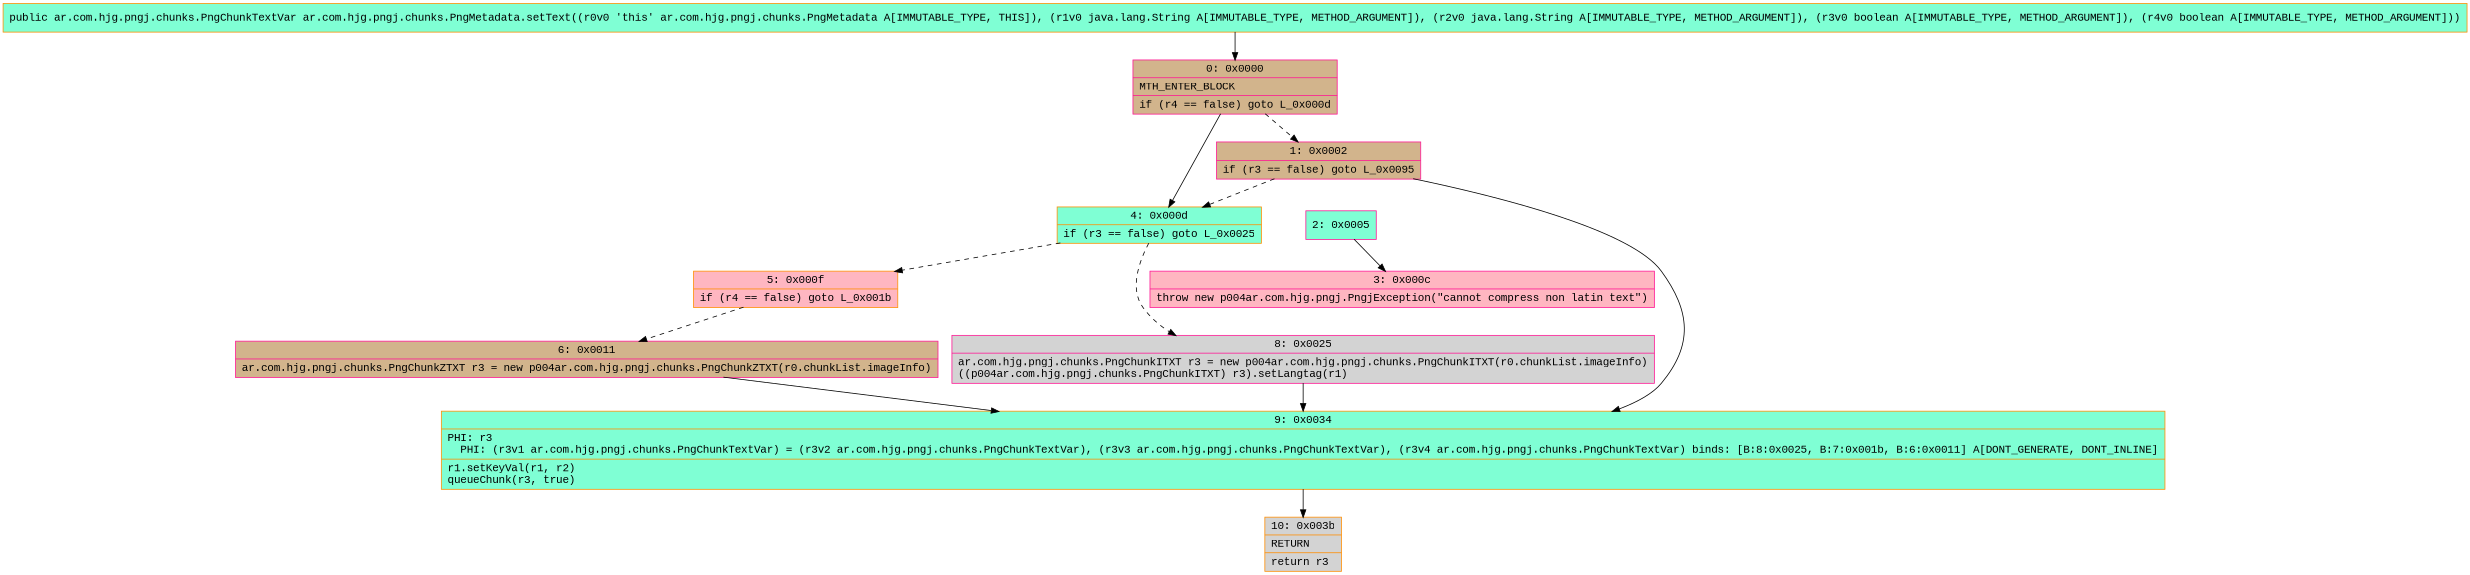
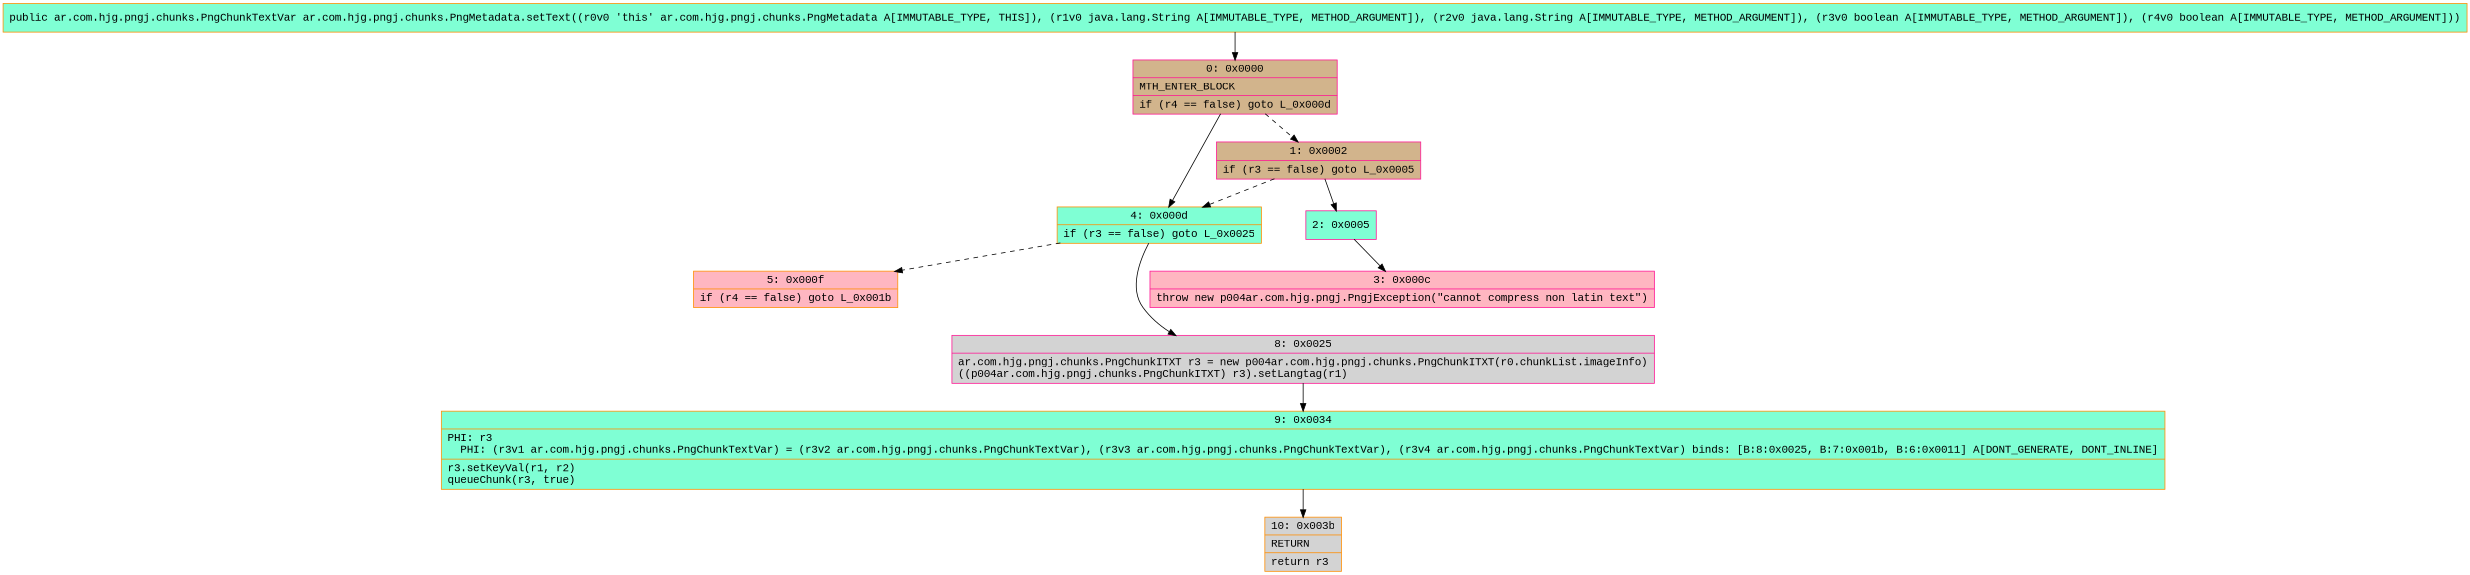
(1319, 169) -> (1319, 169)
(1624, 243) -> (1329, 191)
(1137, 293) -> (1137, 293)
(587, 359) -> none
(512, 468) -> (512, 468)
